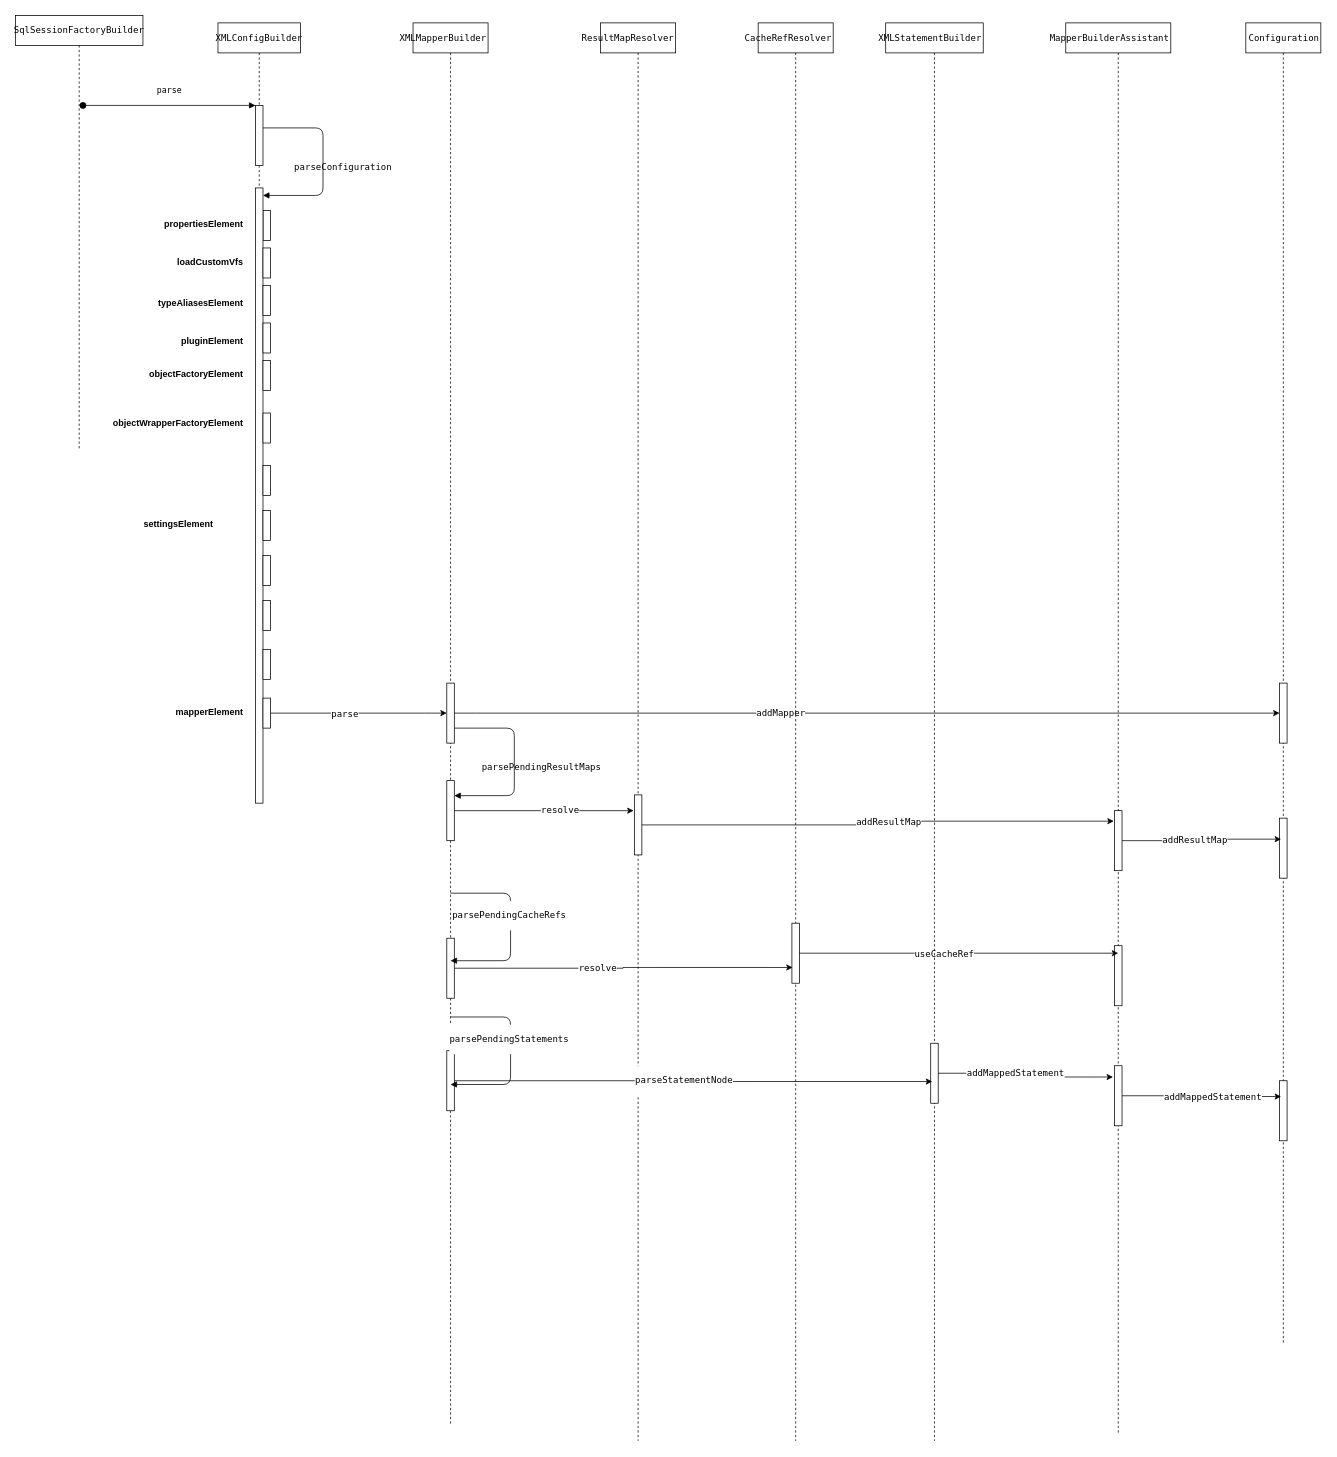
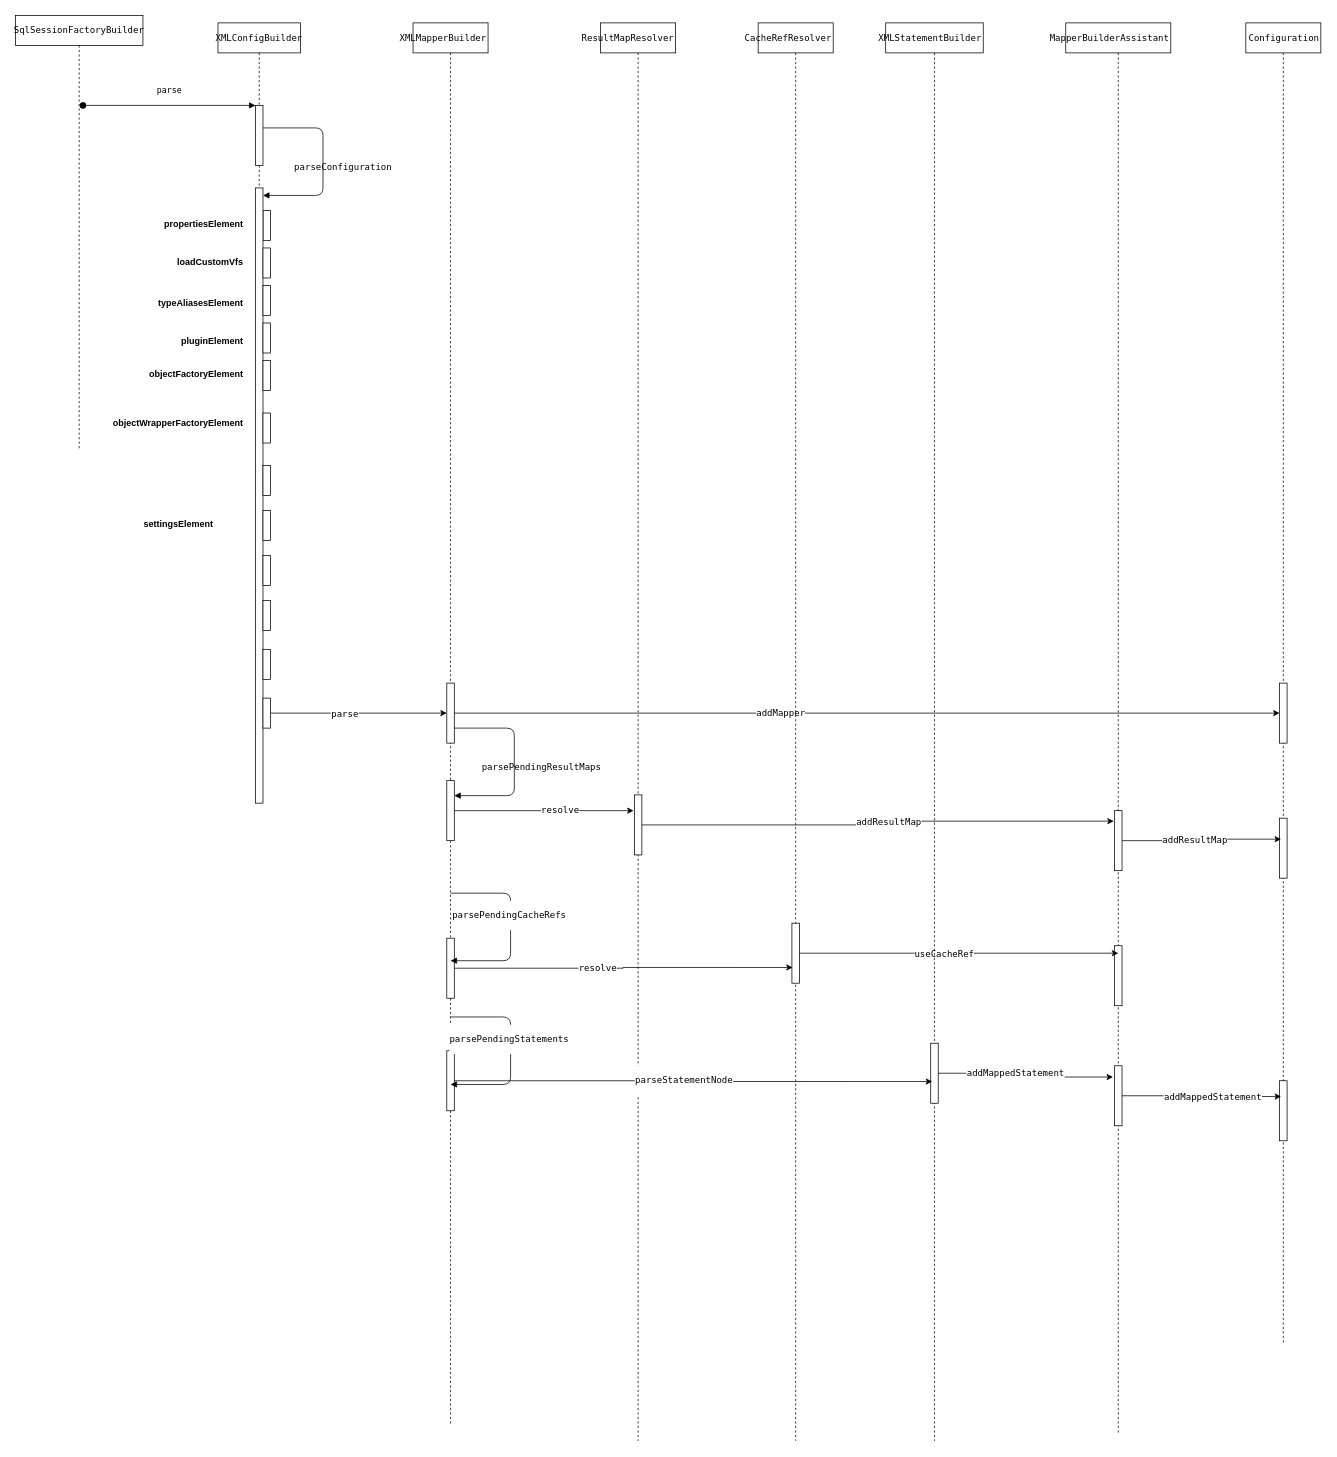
(199, 713) -> none
